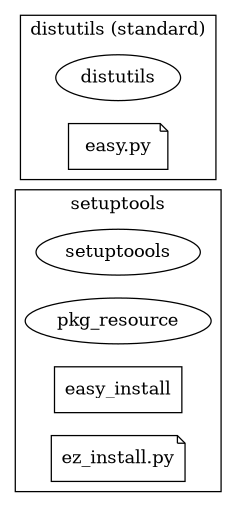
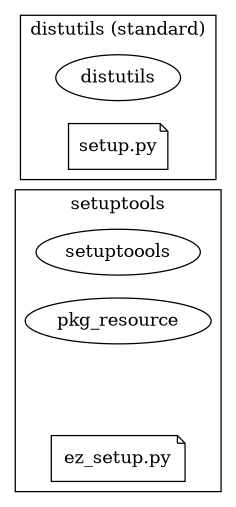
(118, 146) -> (118, 146)
(118, 390) -> none
(118, 459) -> (118, 459)
